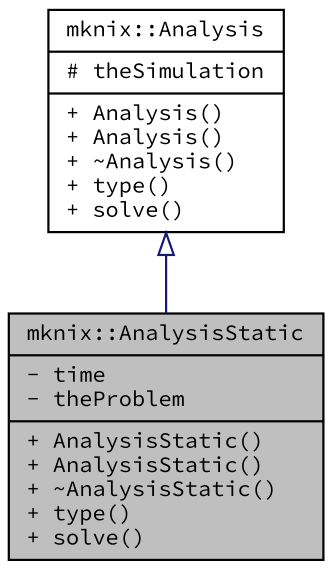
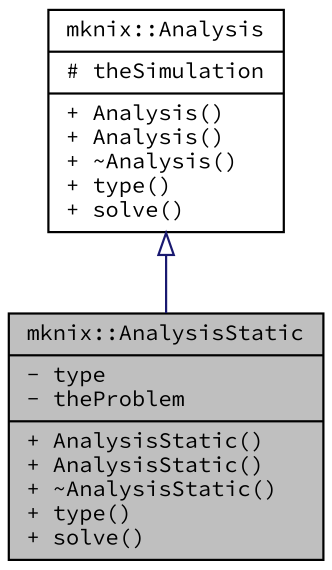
(67, 375) -> (67, 375)
